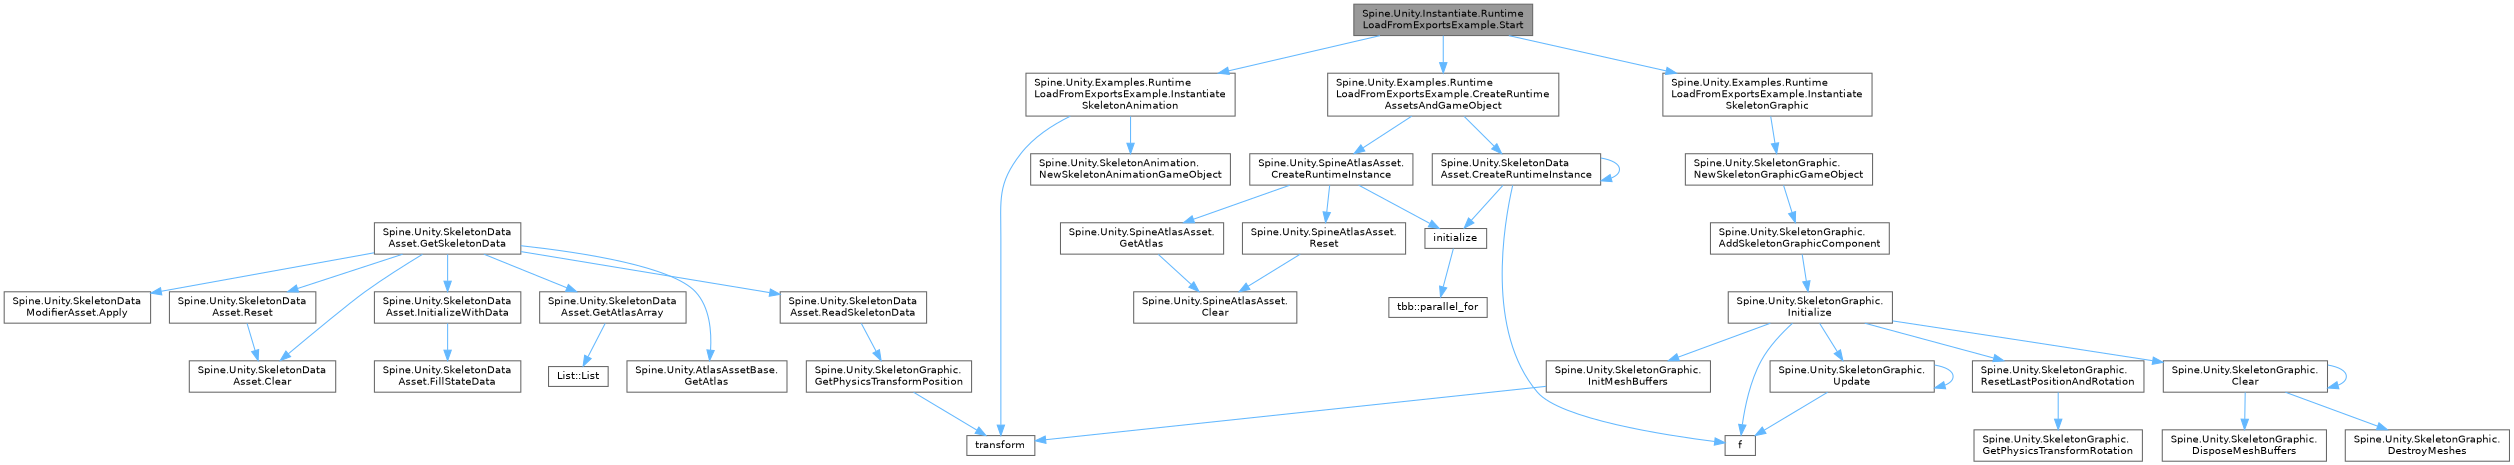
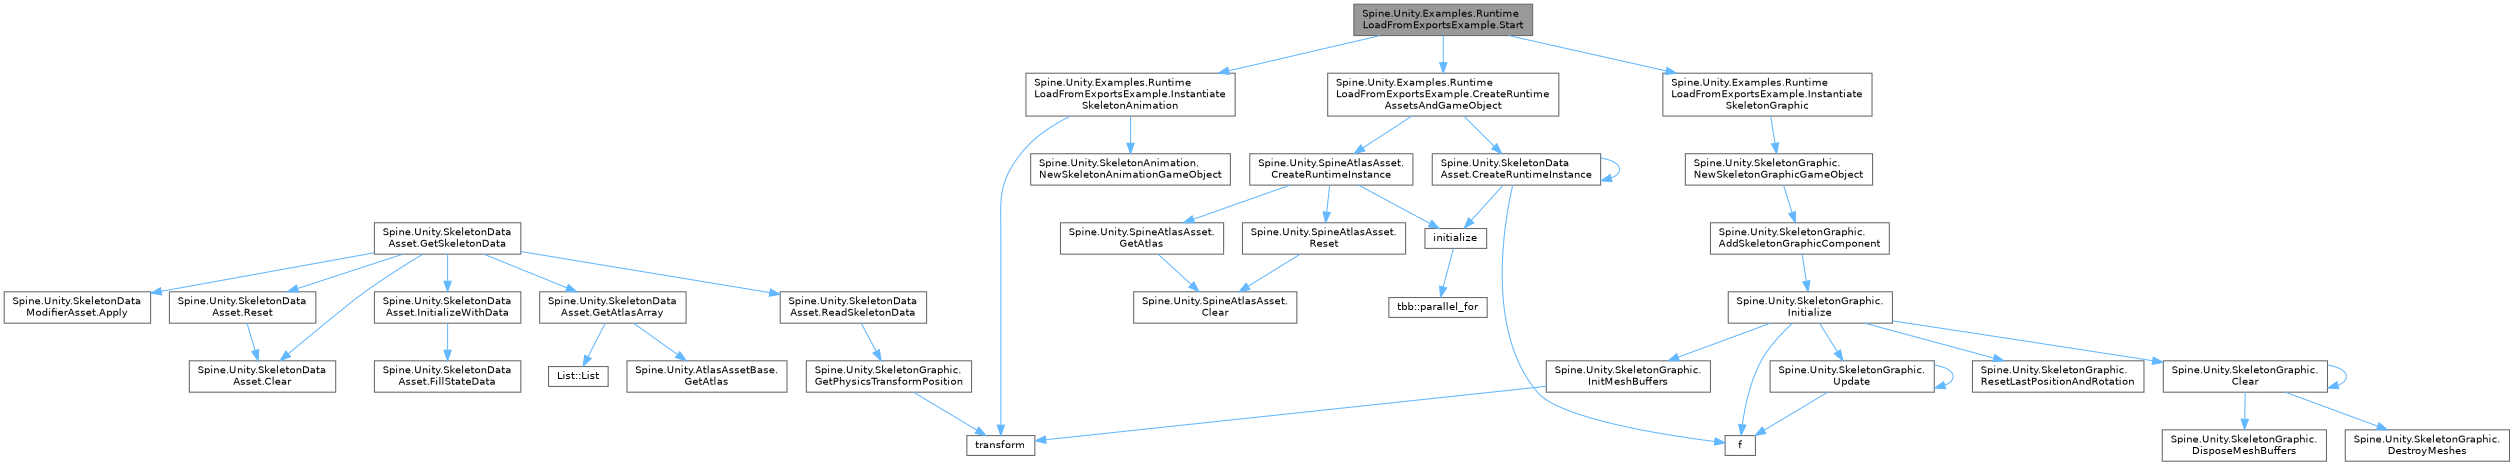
(1443, 20) -> (1443, 20)
(623, 262) -> (656, 339)
(2058, 446) -> none
